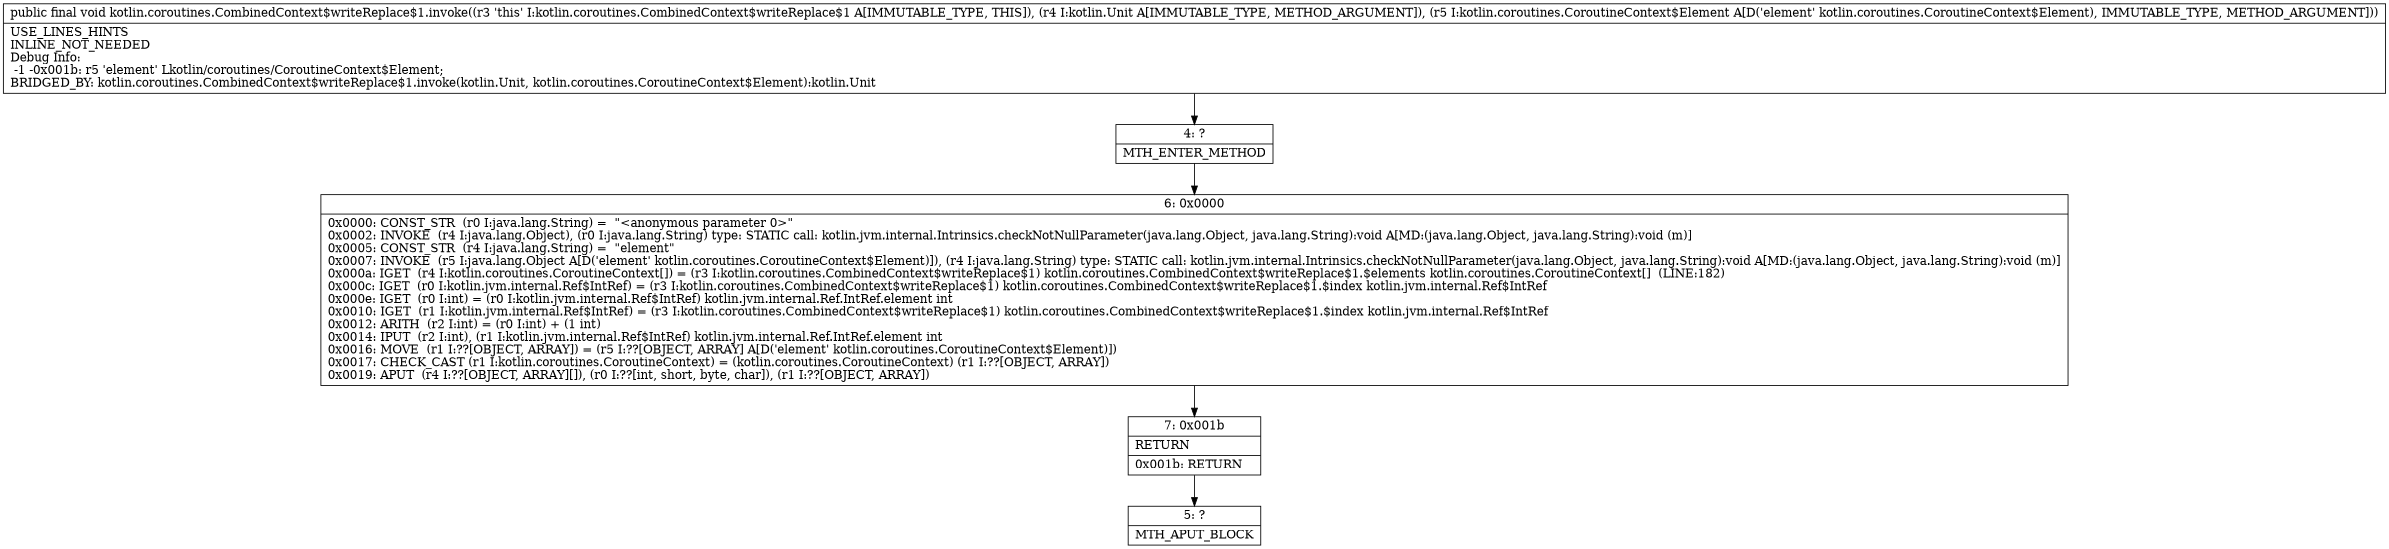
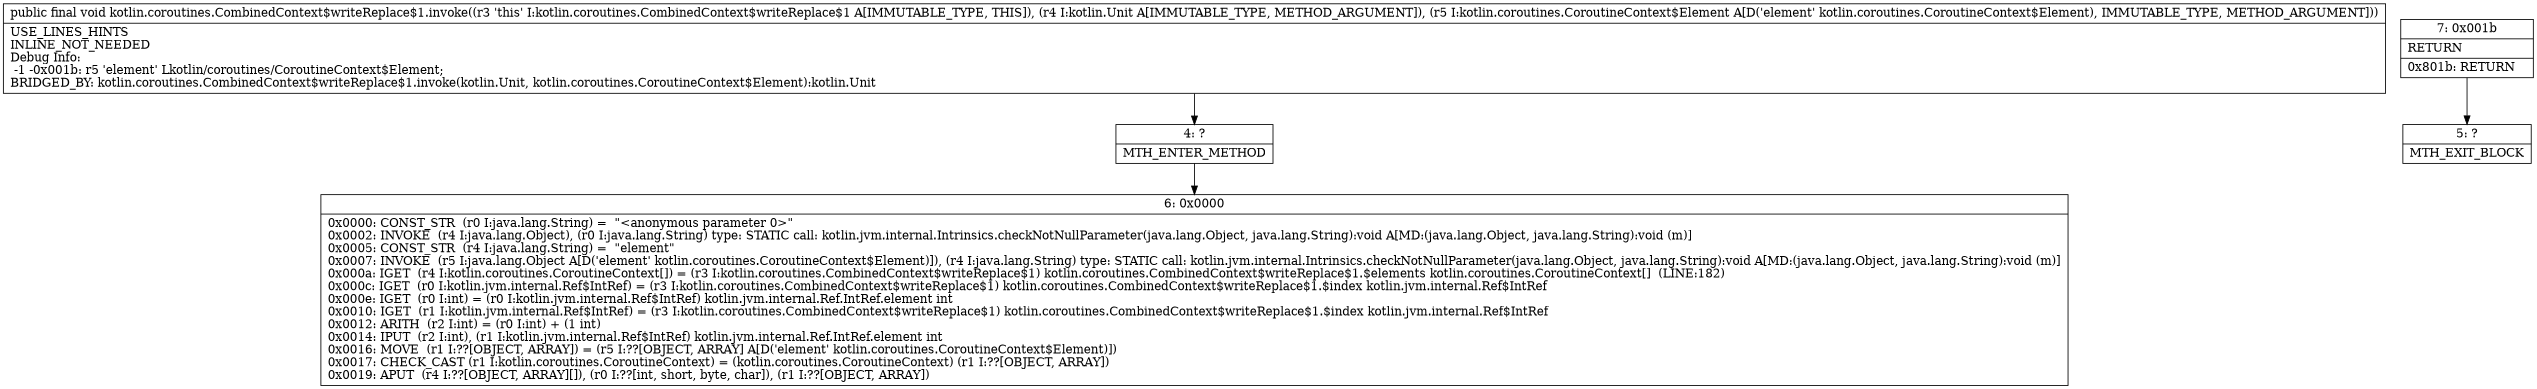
(1194, 397) -> none
(1194, 465) -> (2467, 68)
(1194, 535) -> (2467, 153)
